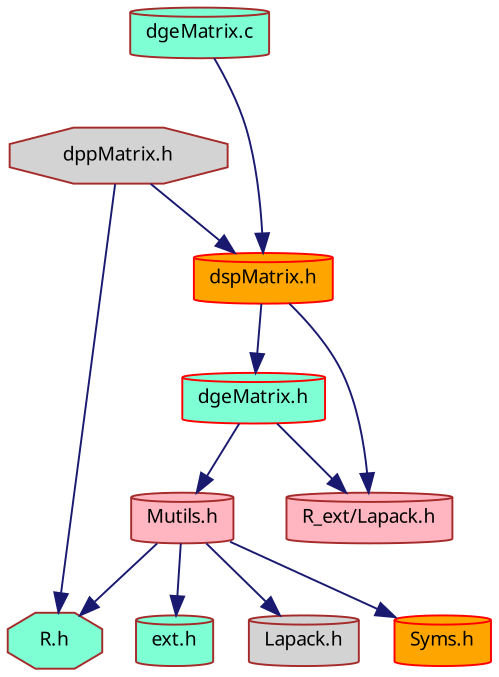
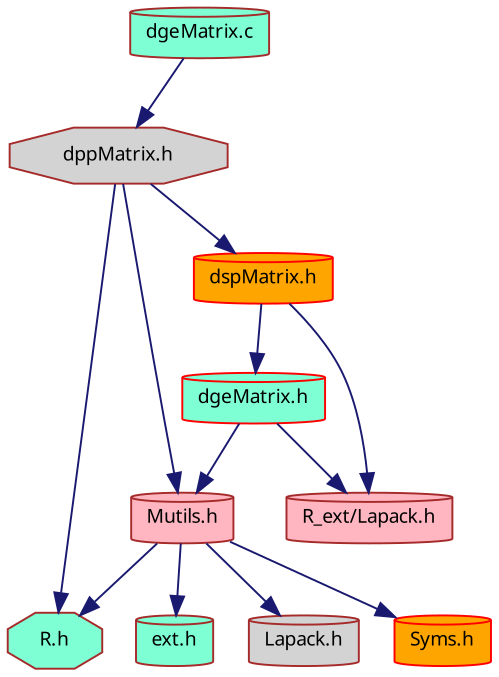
(250, 142) -> (166, 85)
none -> (148, 329)
